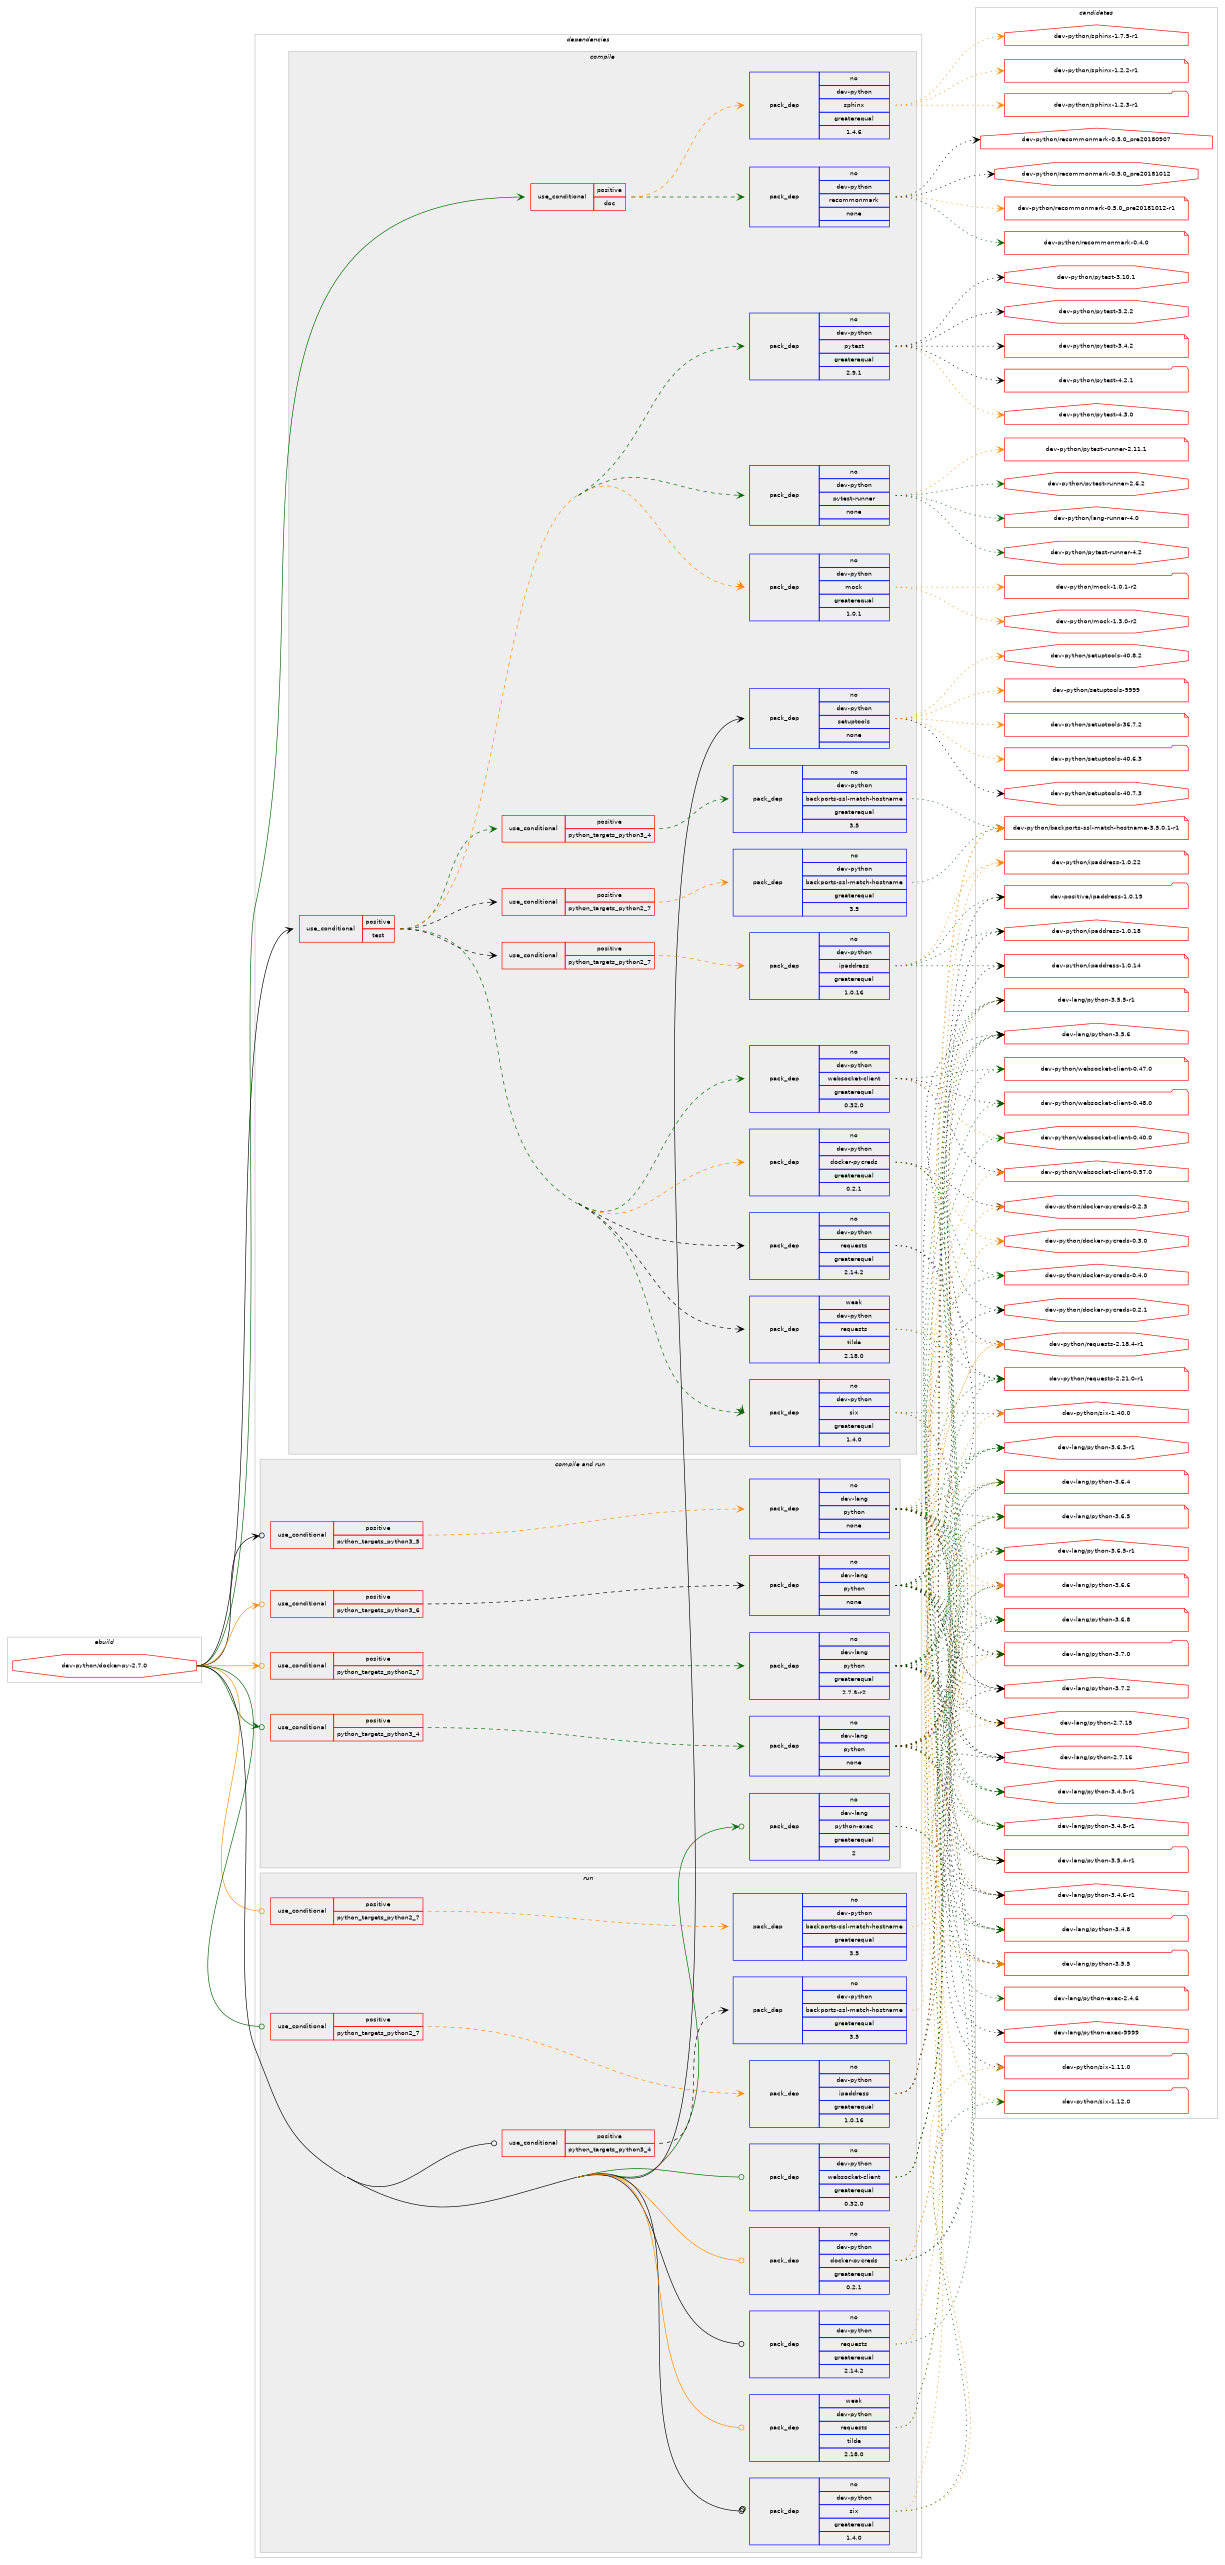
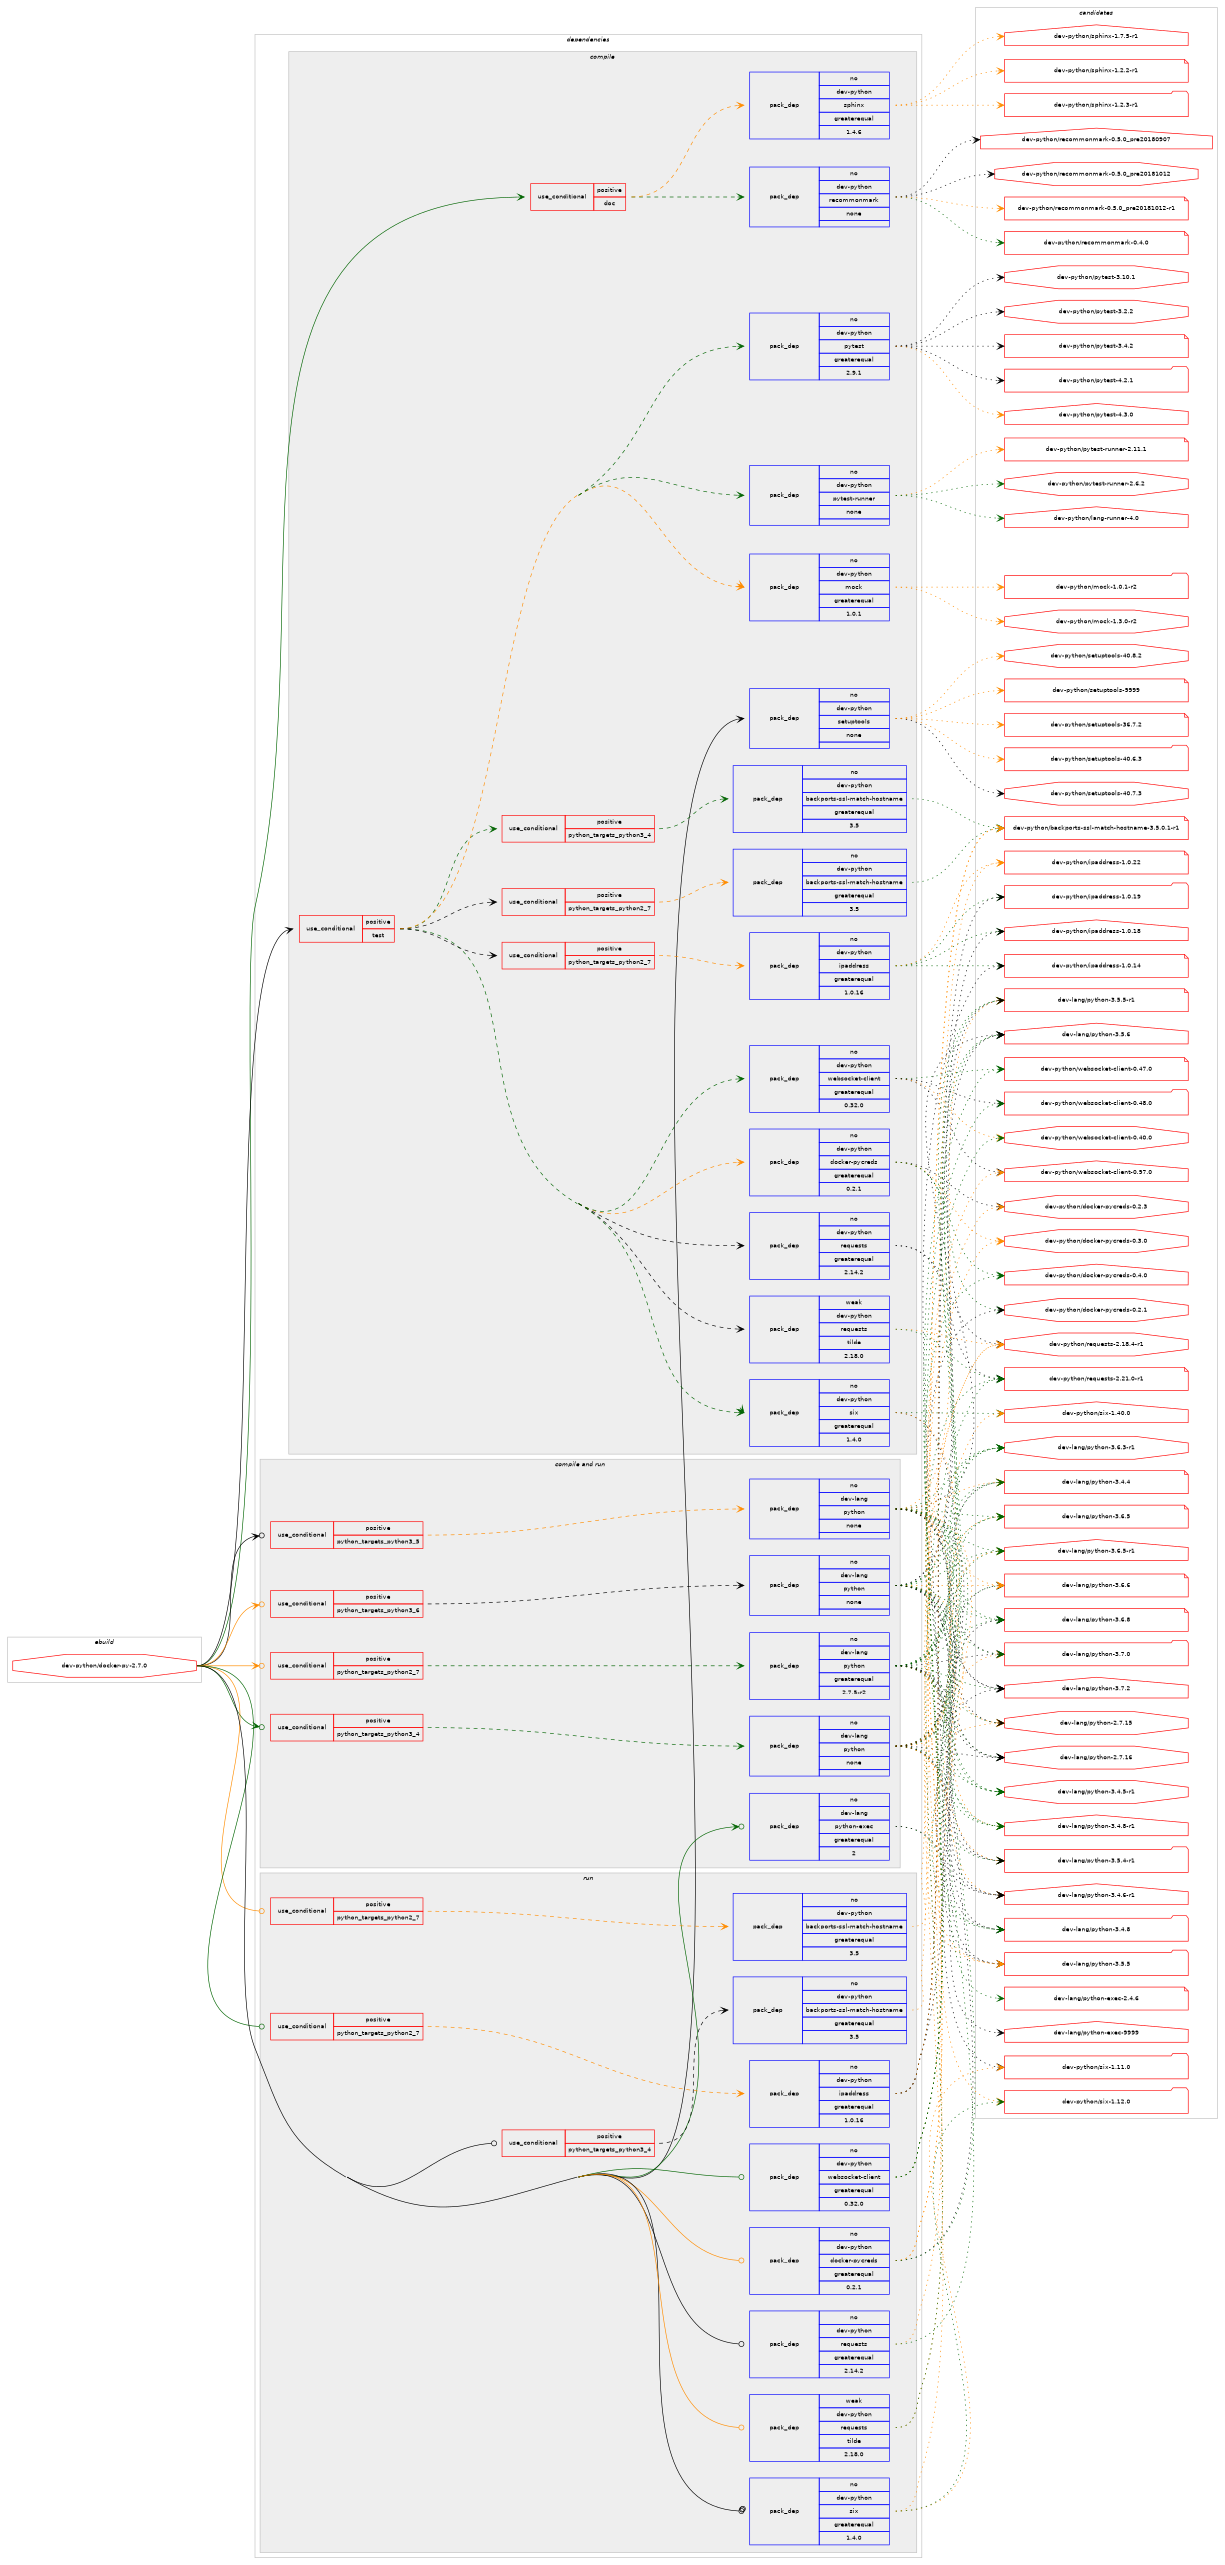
(1096, 553) -> none
(1096, 897) -> (1096, 897)
(1096, 1482) -> (1096, 1482)
